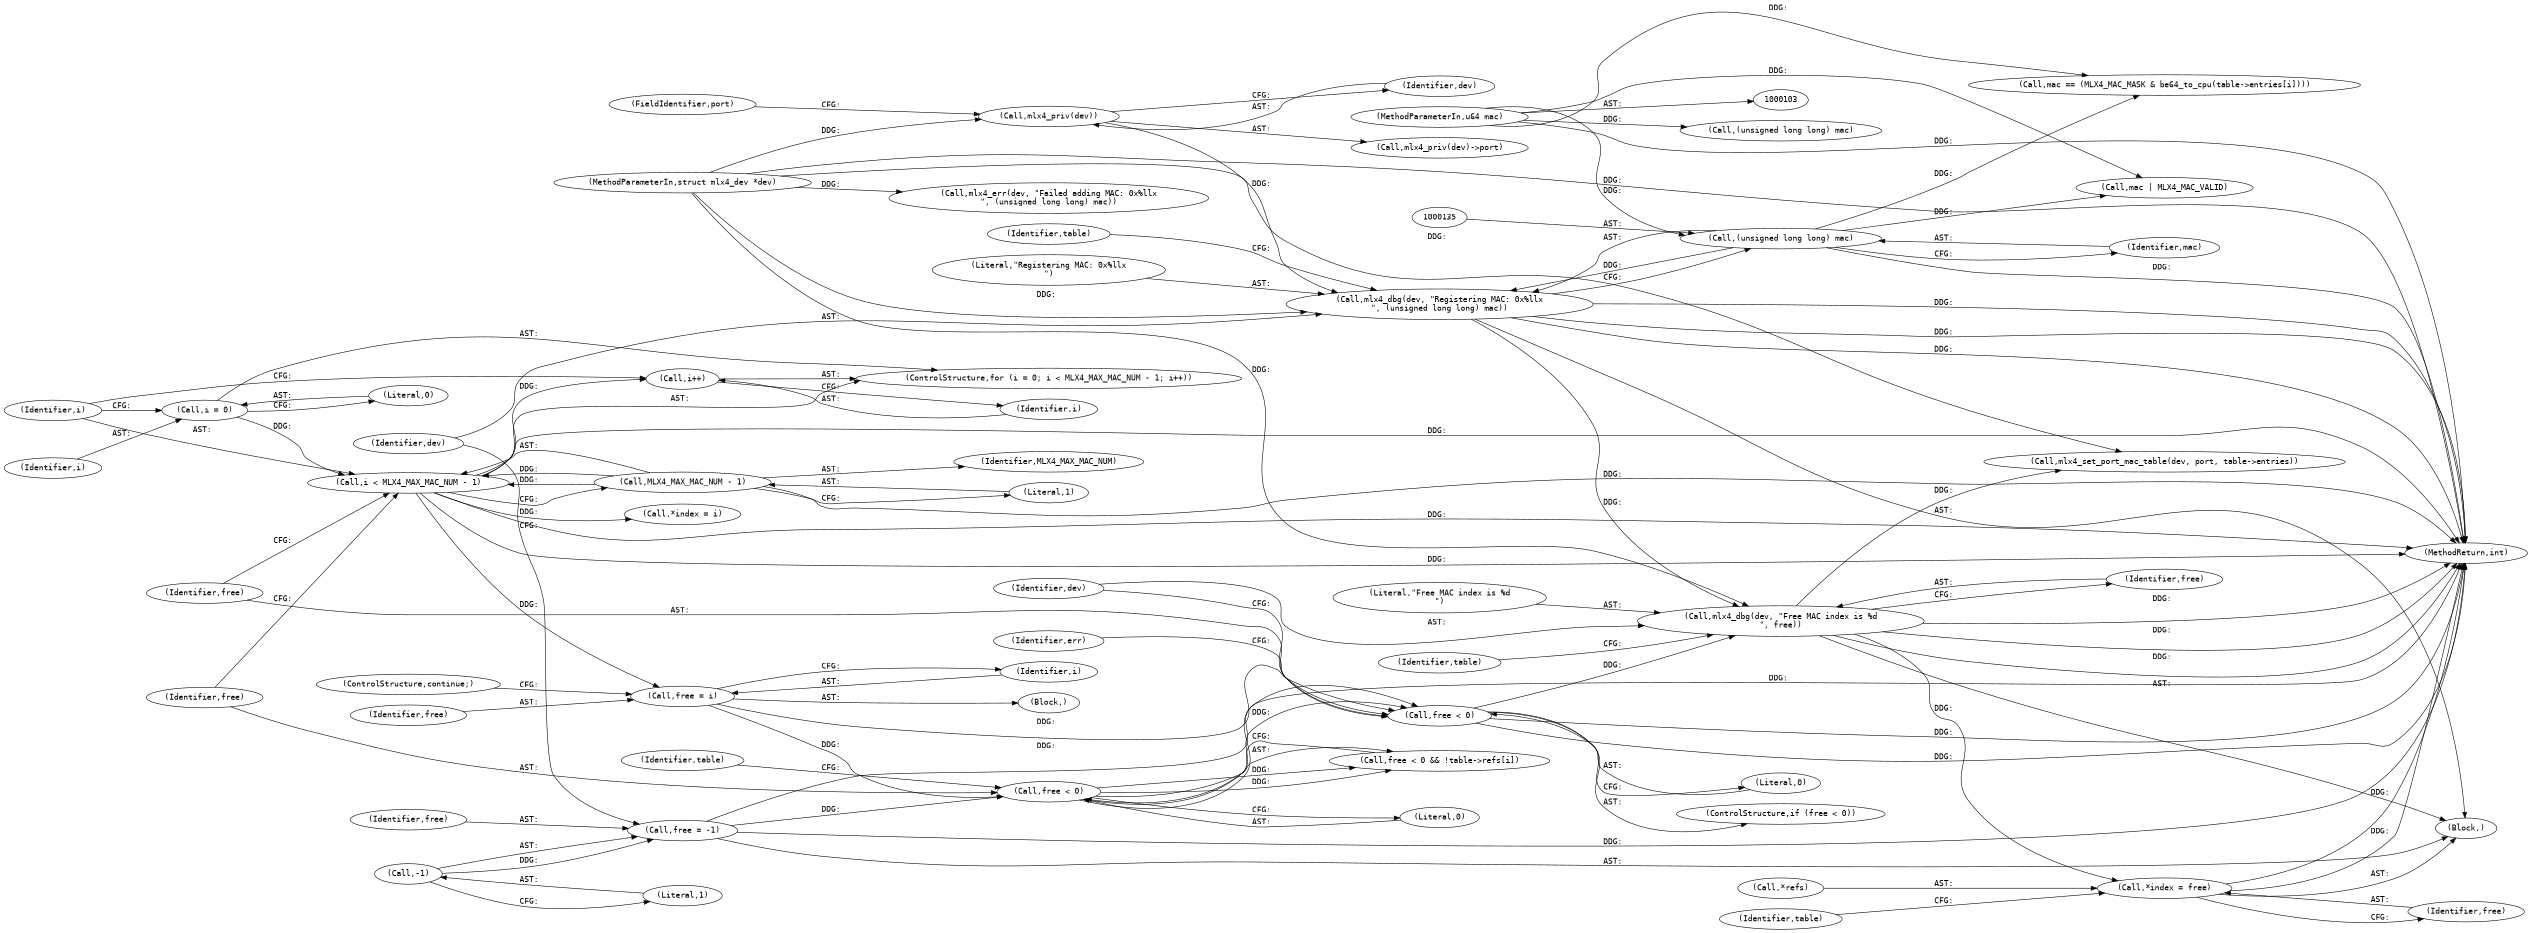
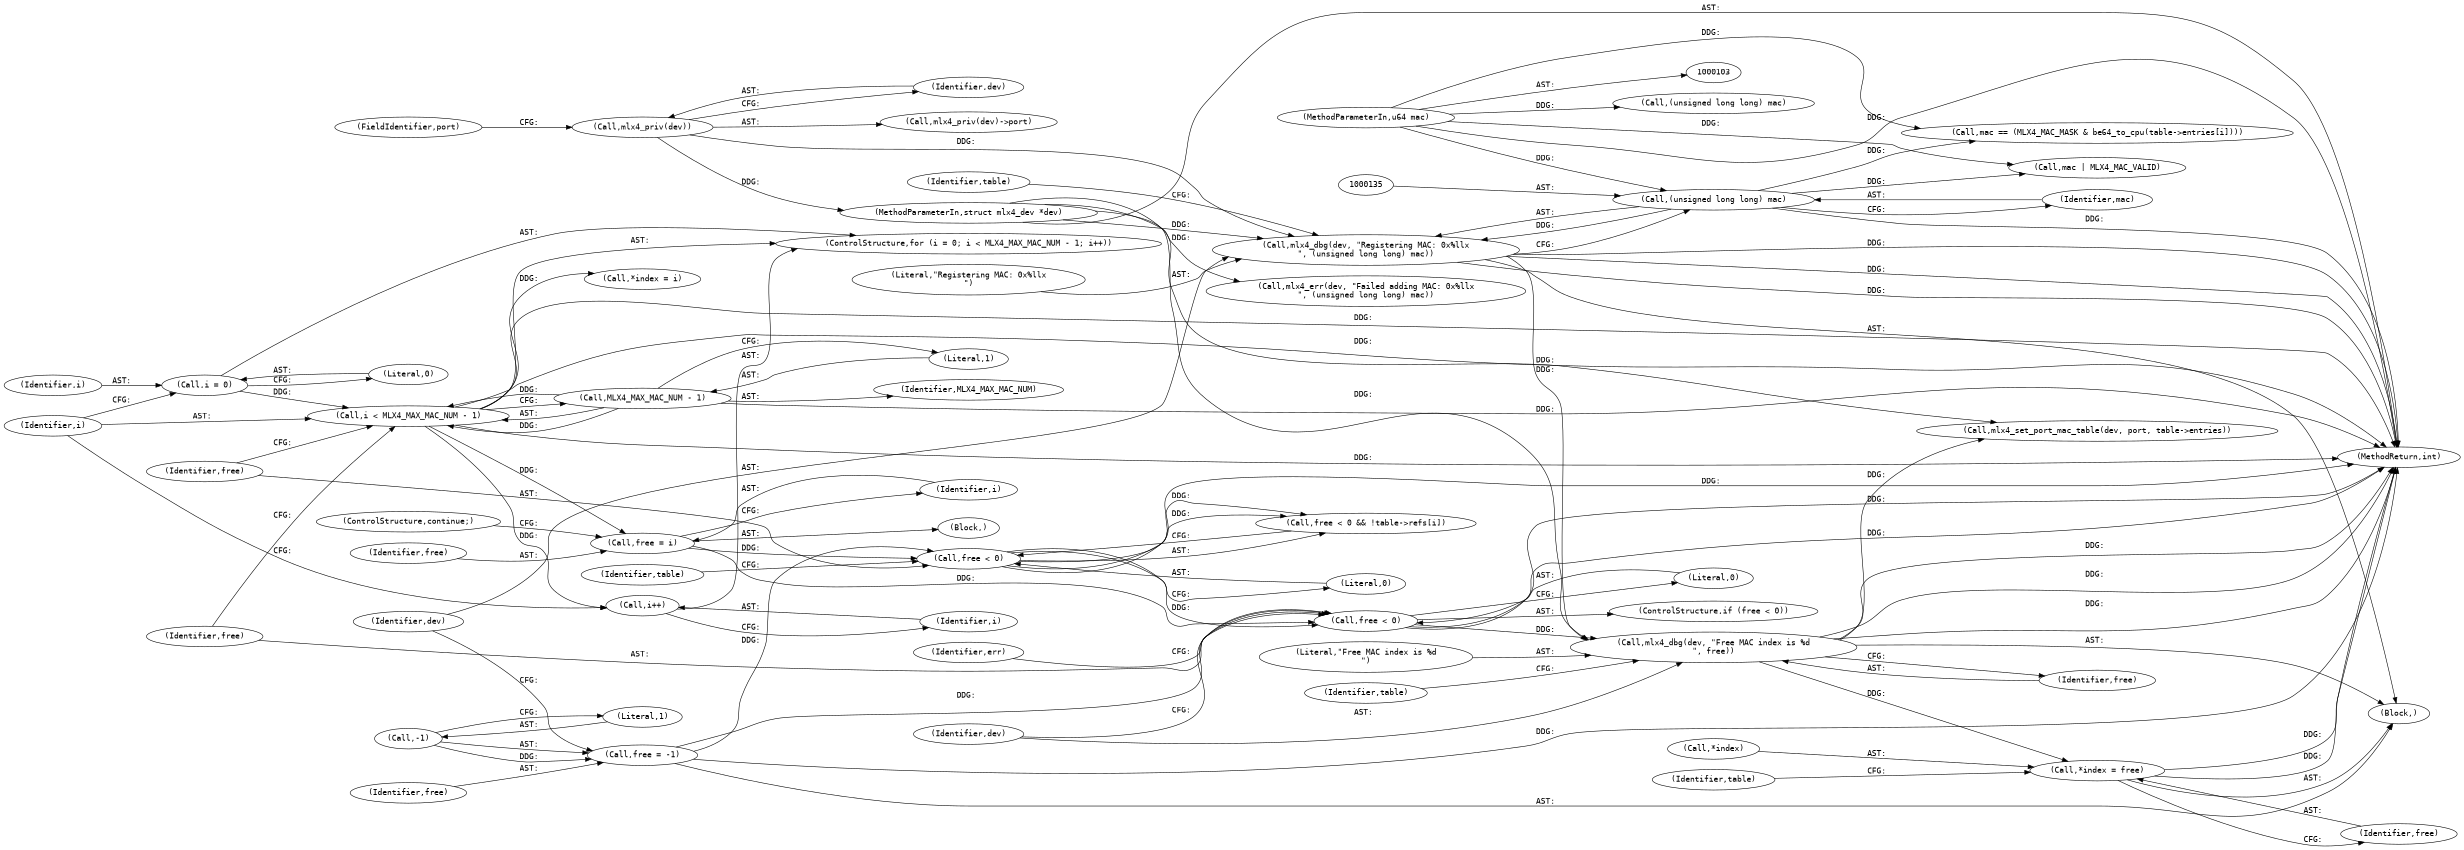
(840, 135) -> (743, 185)
(1615, 181) -> (1714, 8)
(1781, 888) -> (1714, 749)
